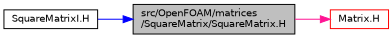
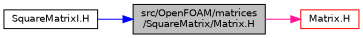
(214, 19) -> (199, 19)
